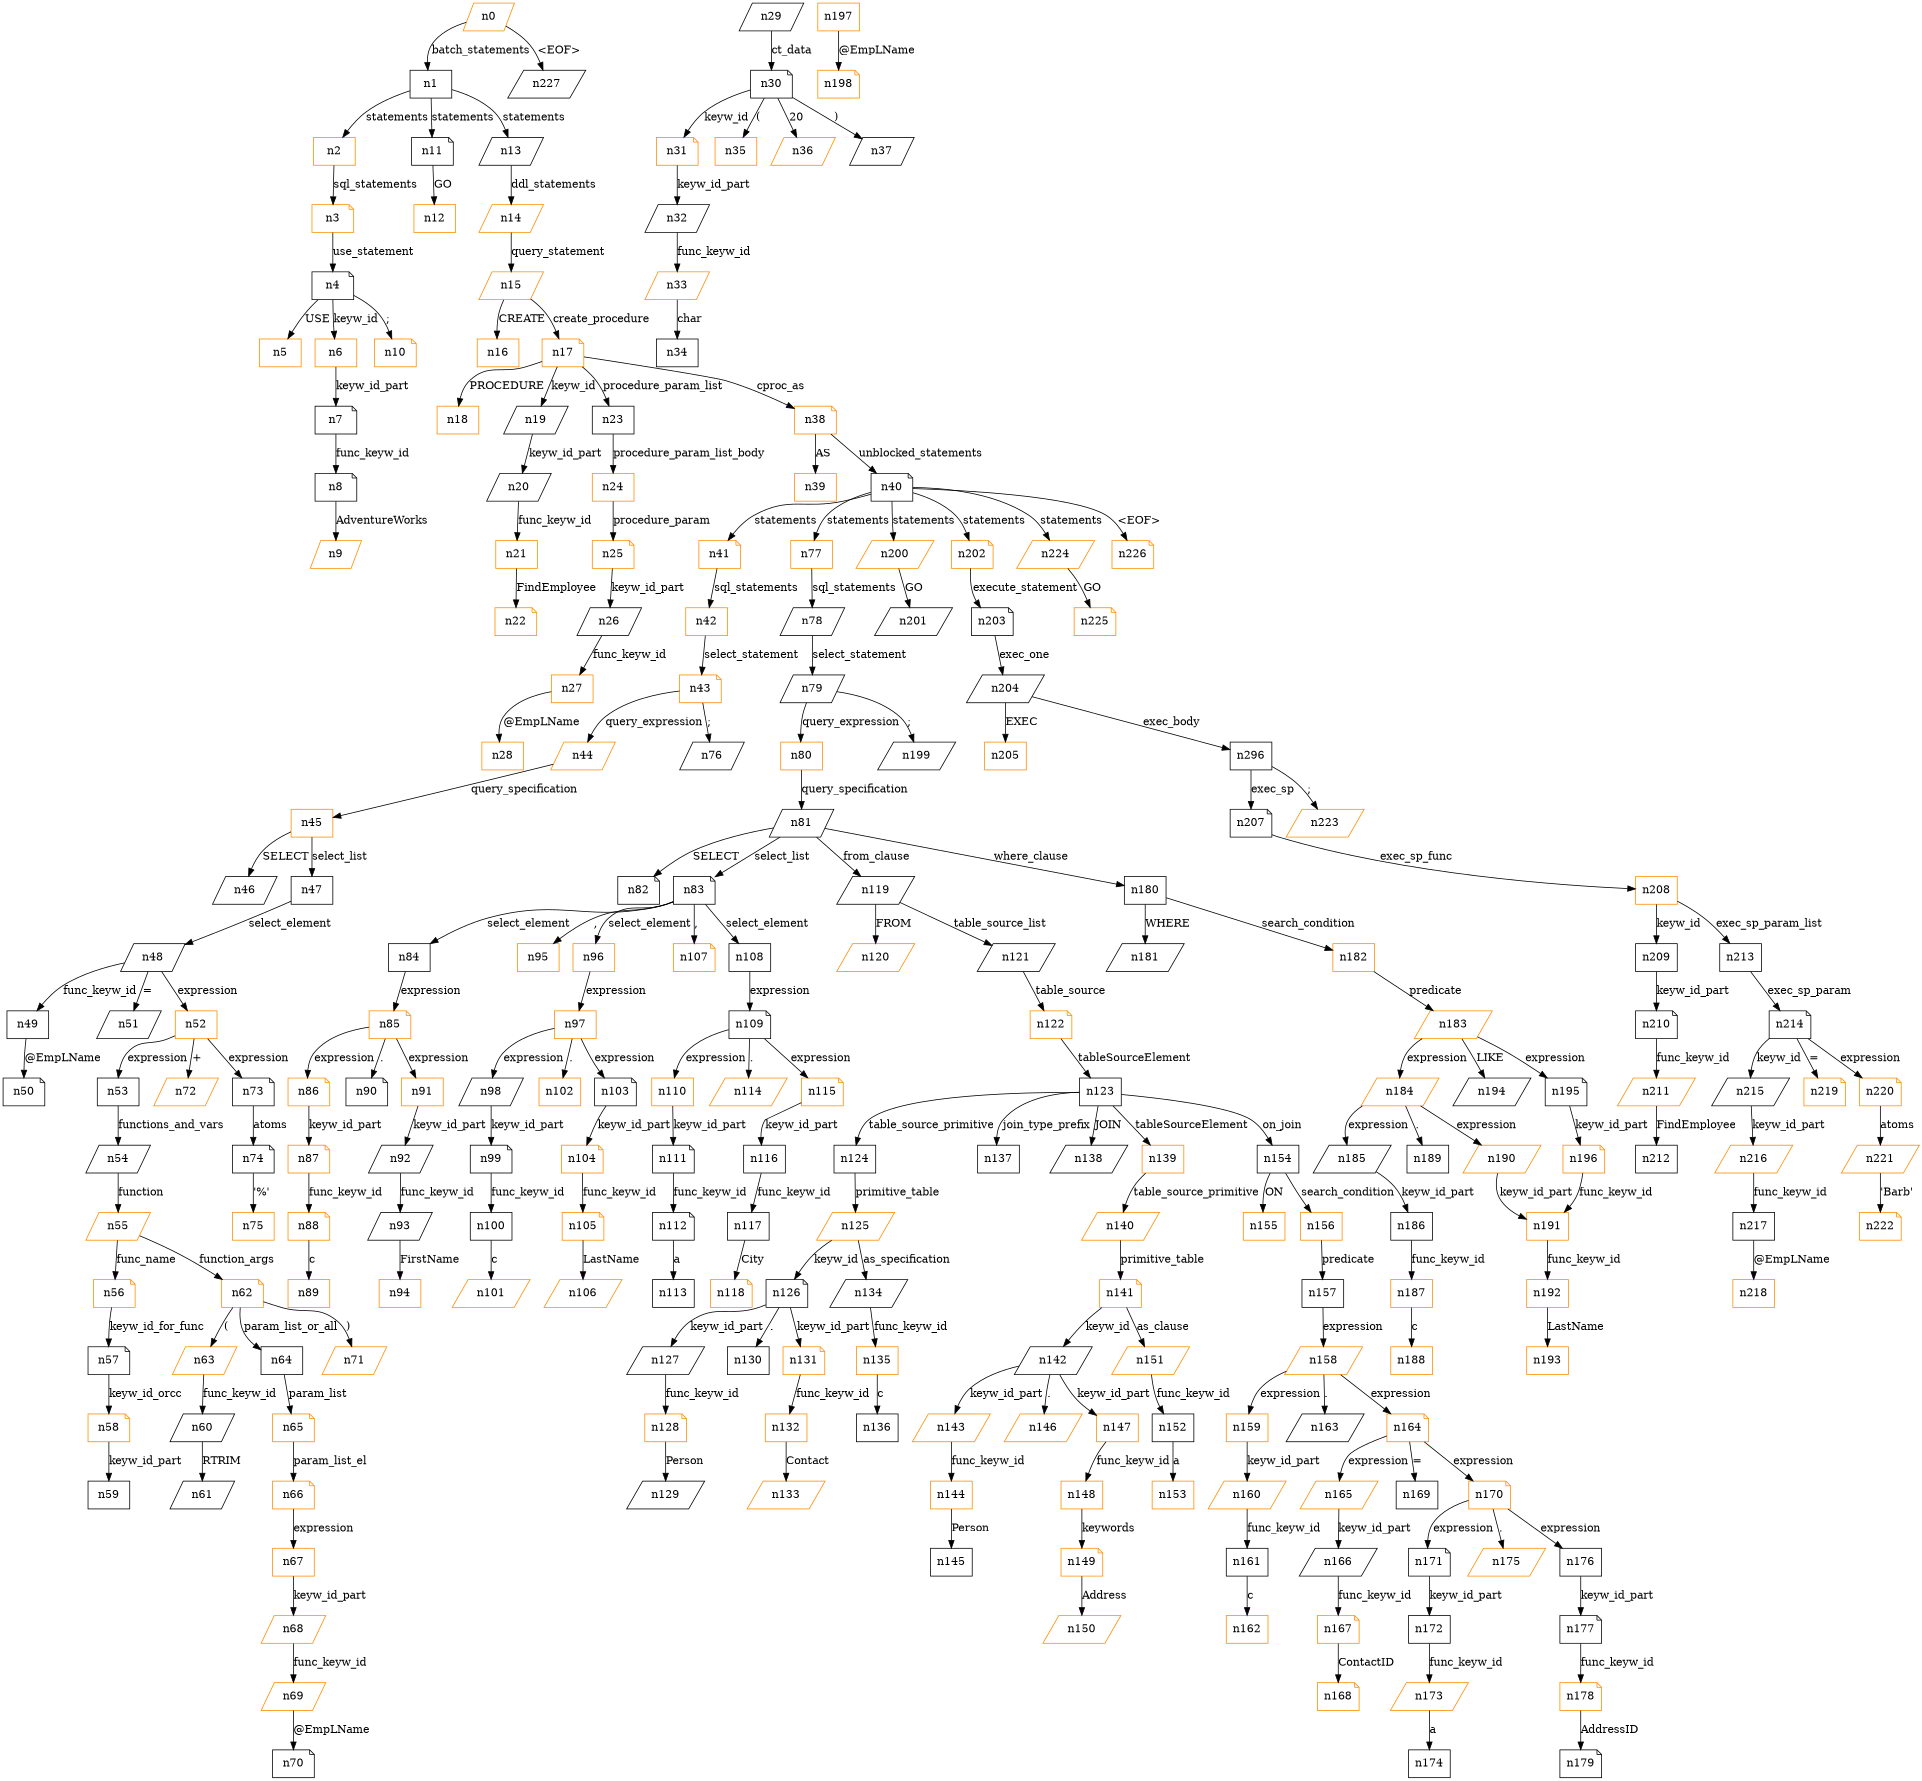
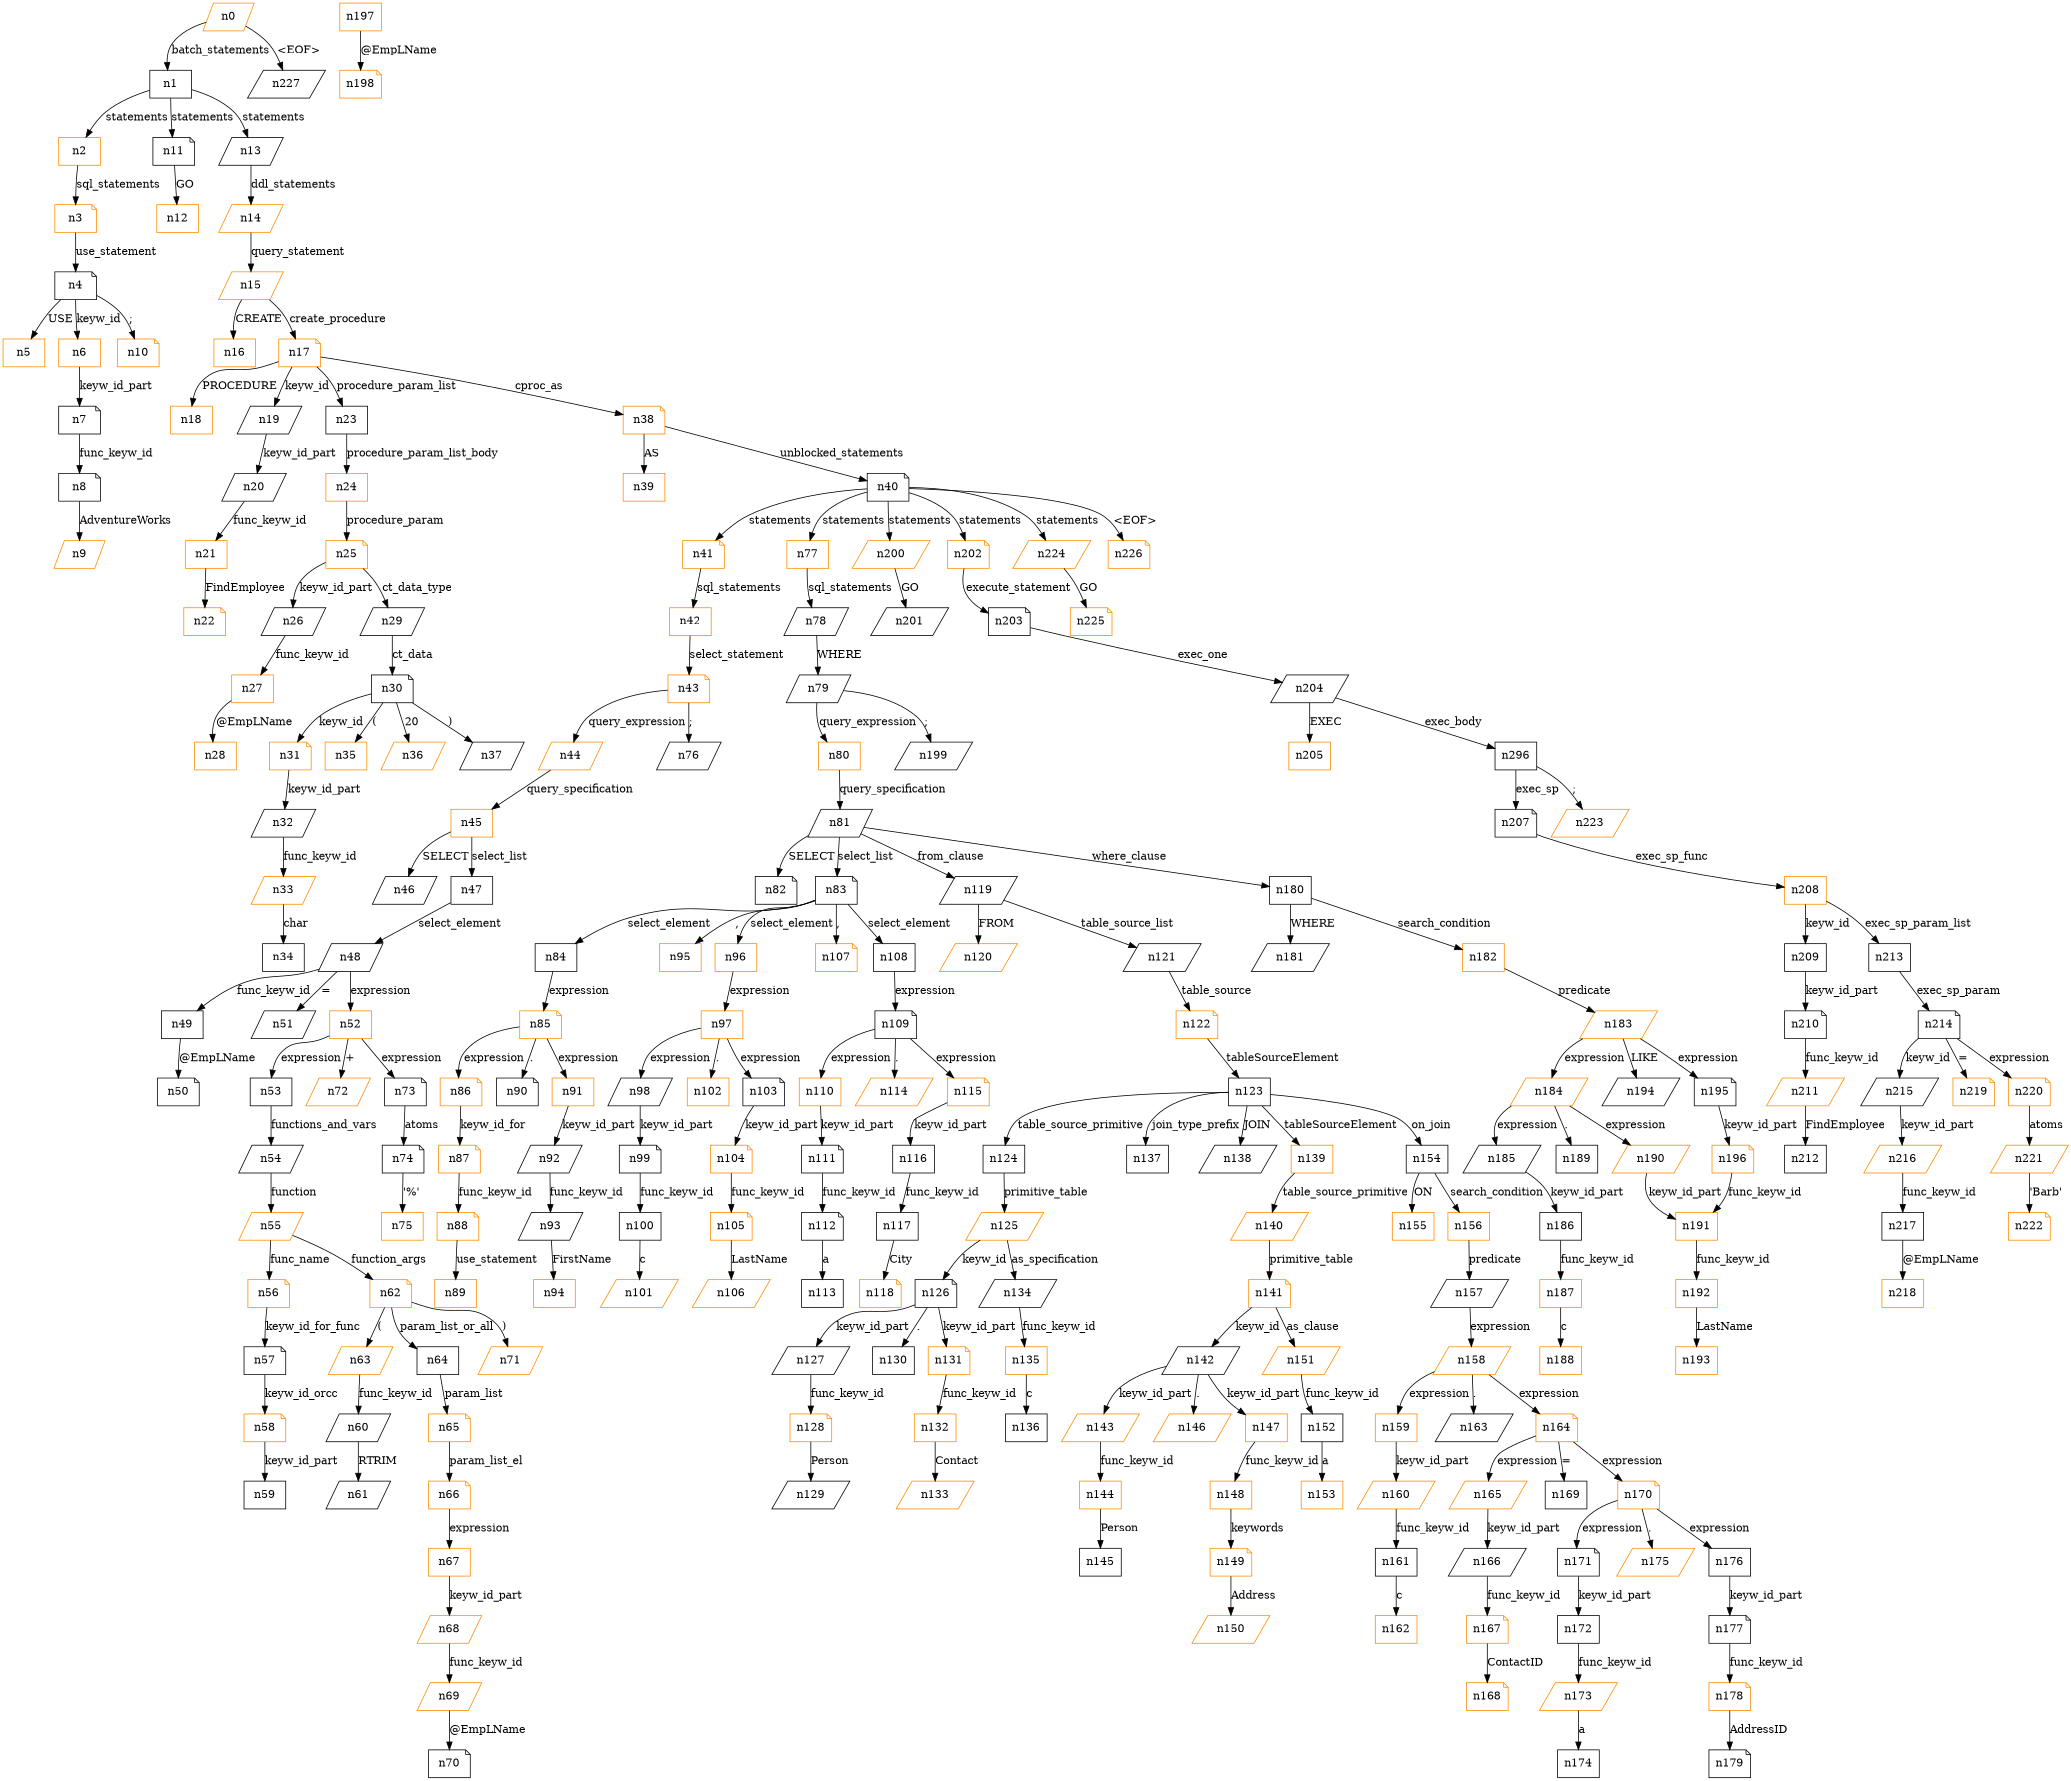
none -> (376, 583)
(859, 655) -> (839, 655)
(345, 1126) -> (493, 1126)
(312, 1260) -> (497, 1260)
(1323, 1293) -> (1470, 1293)
